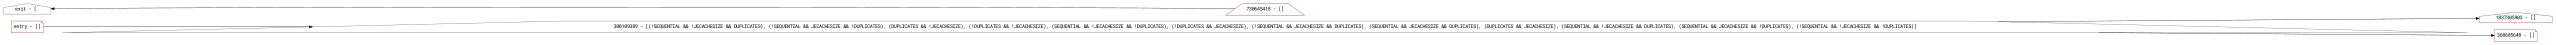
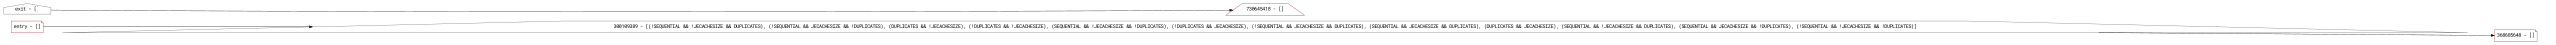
(645, 7) -> (640, 12)
(2516, 18) -> none
